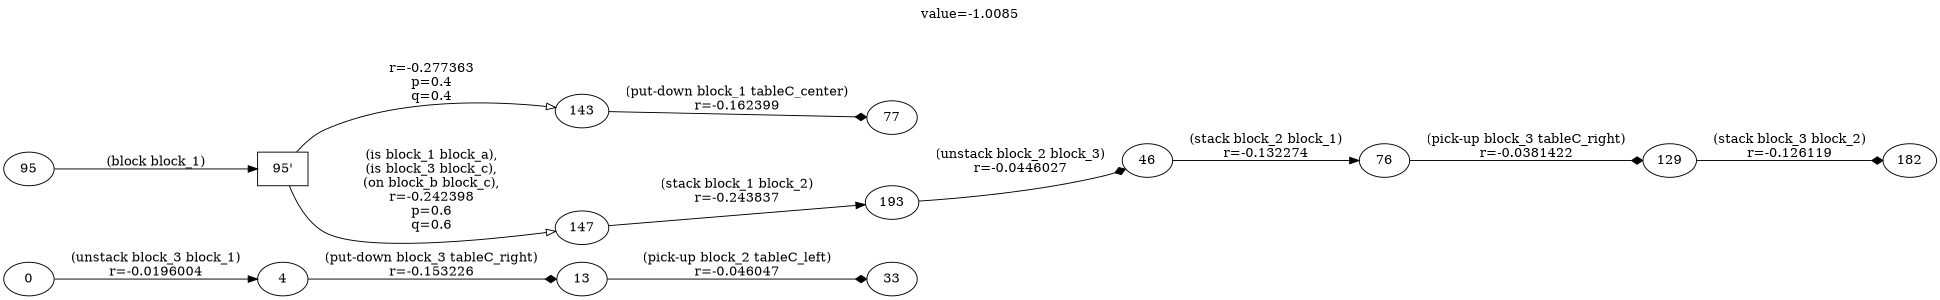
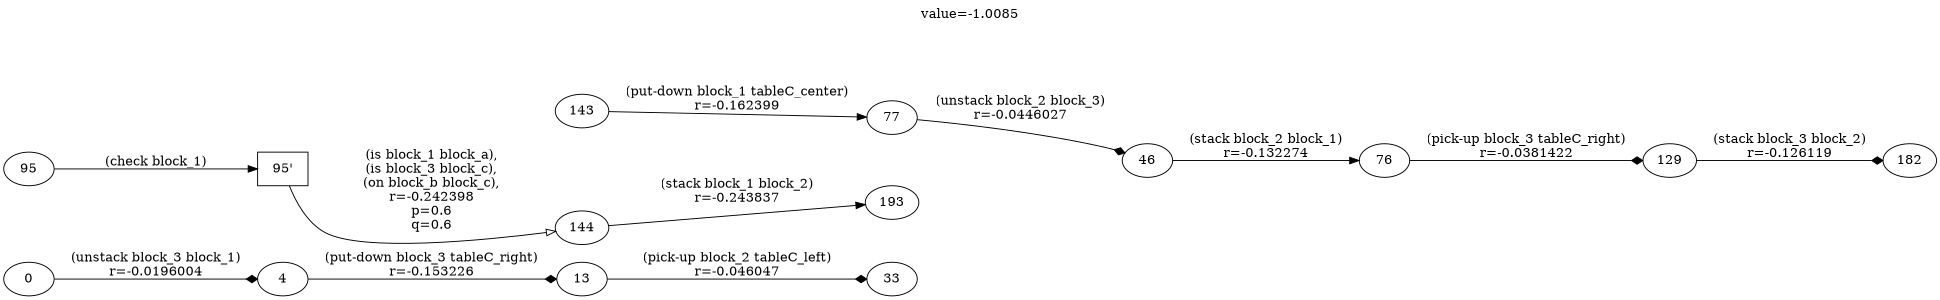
(416, 106) -> none
(733, 114) -> (733, 114)
(156, 162) -> (156, 162)
(1017, 191) -> (1016, 131)
(582, 228) -> (582, 228)
(151, 279) -> (151, 279)
